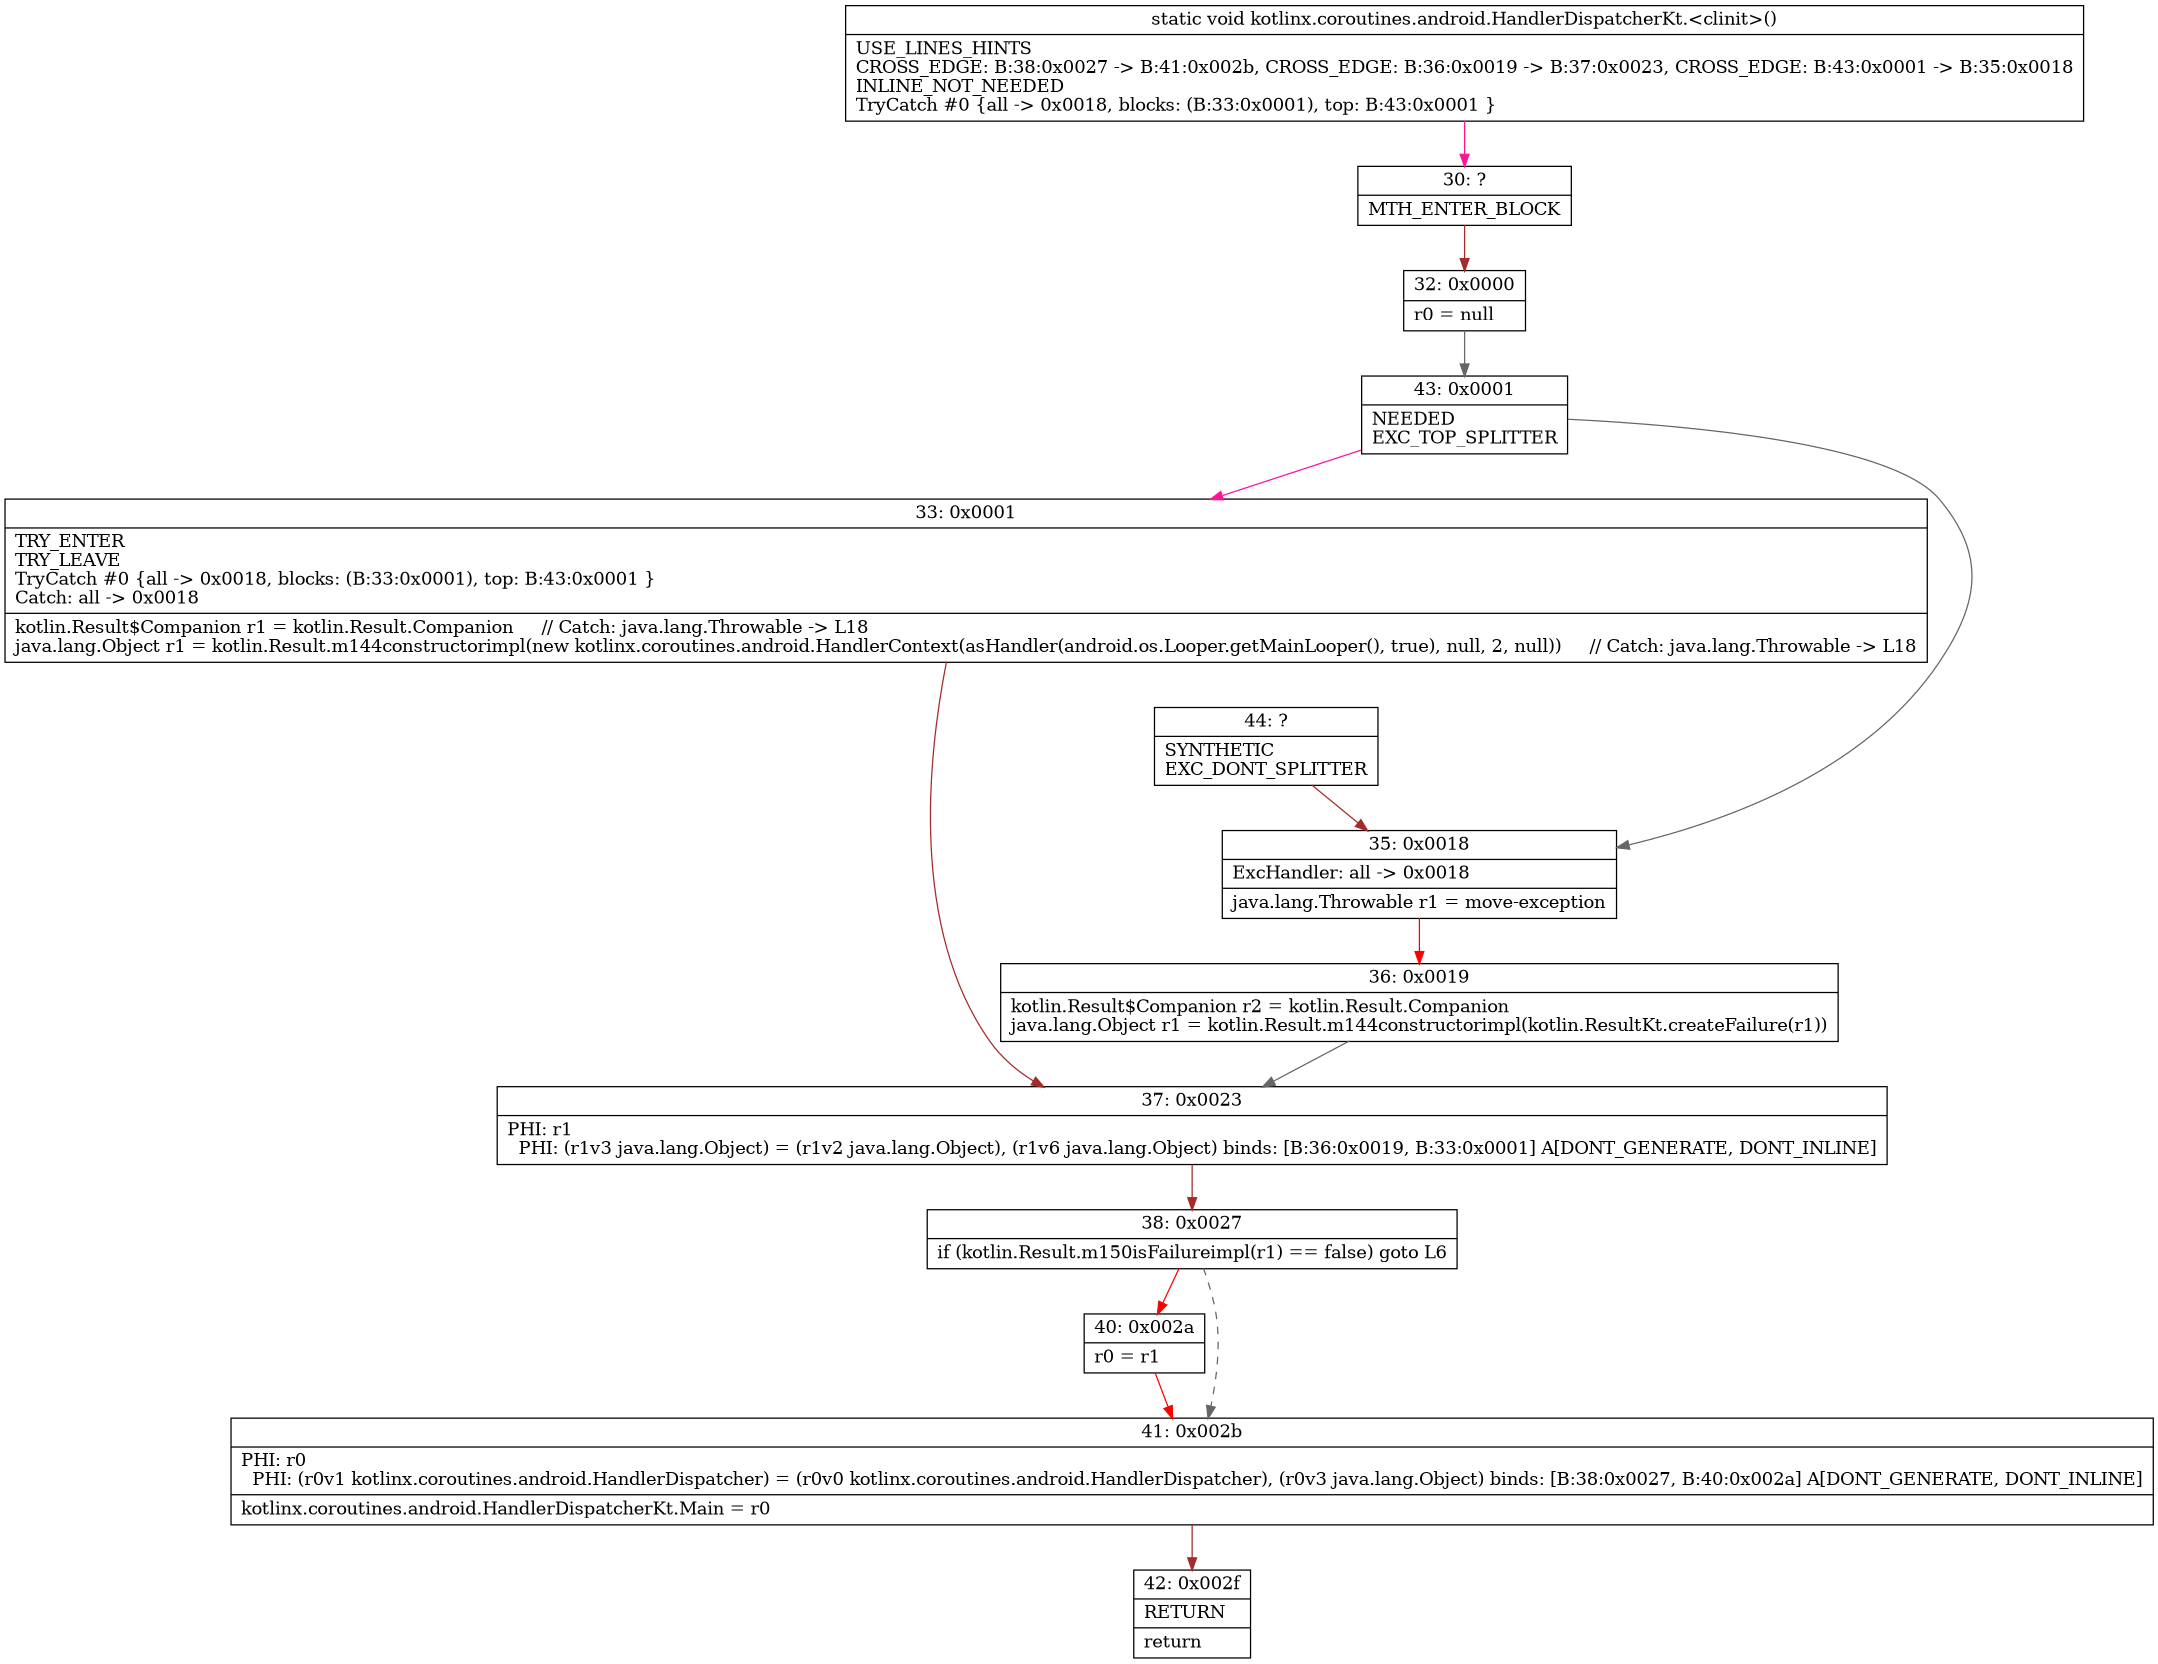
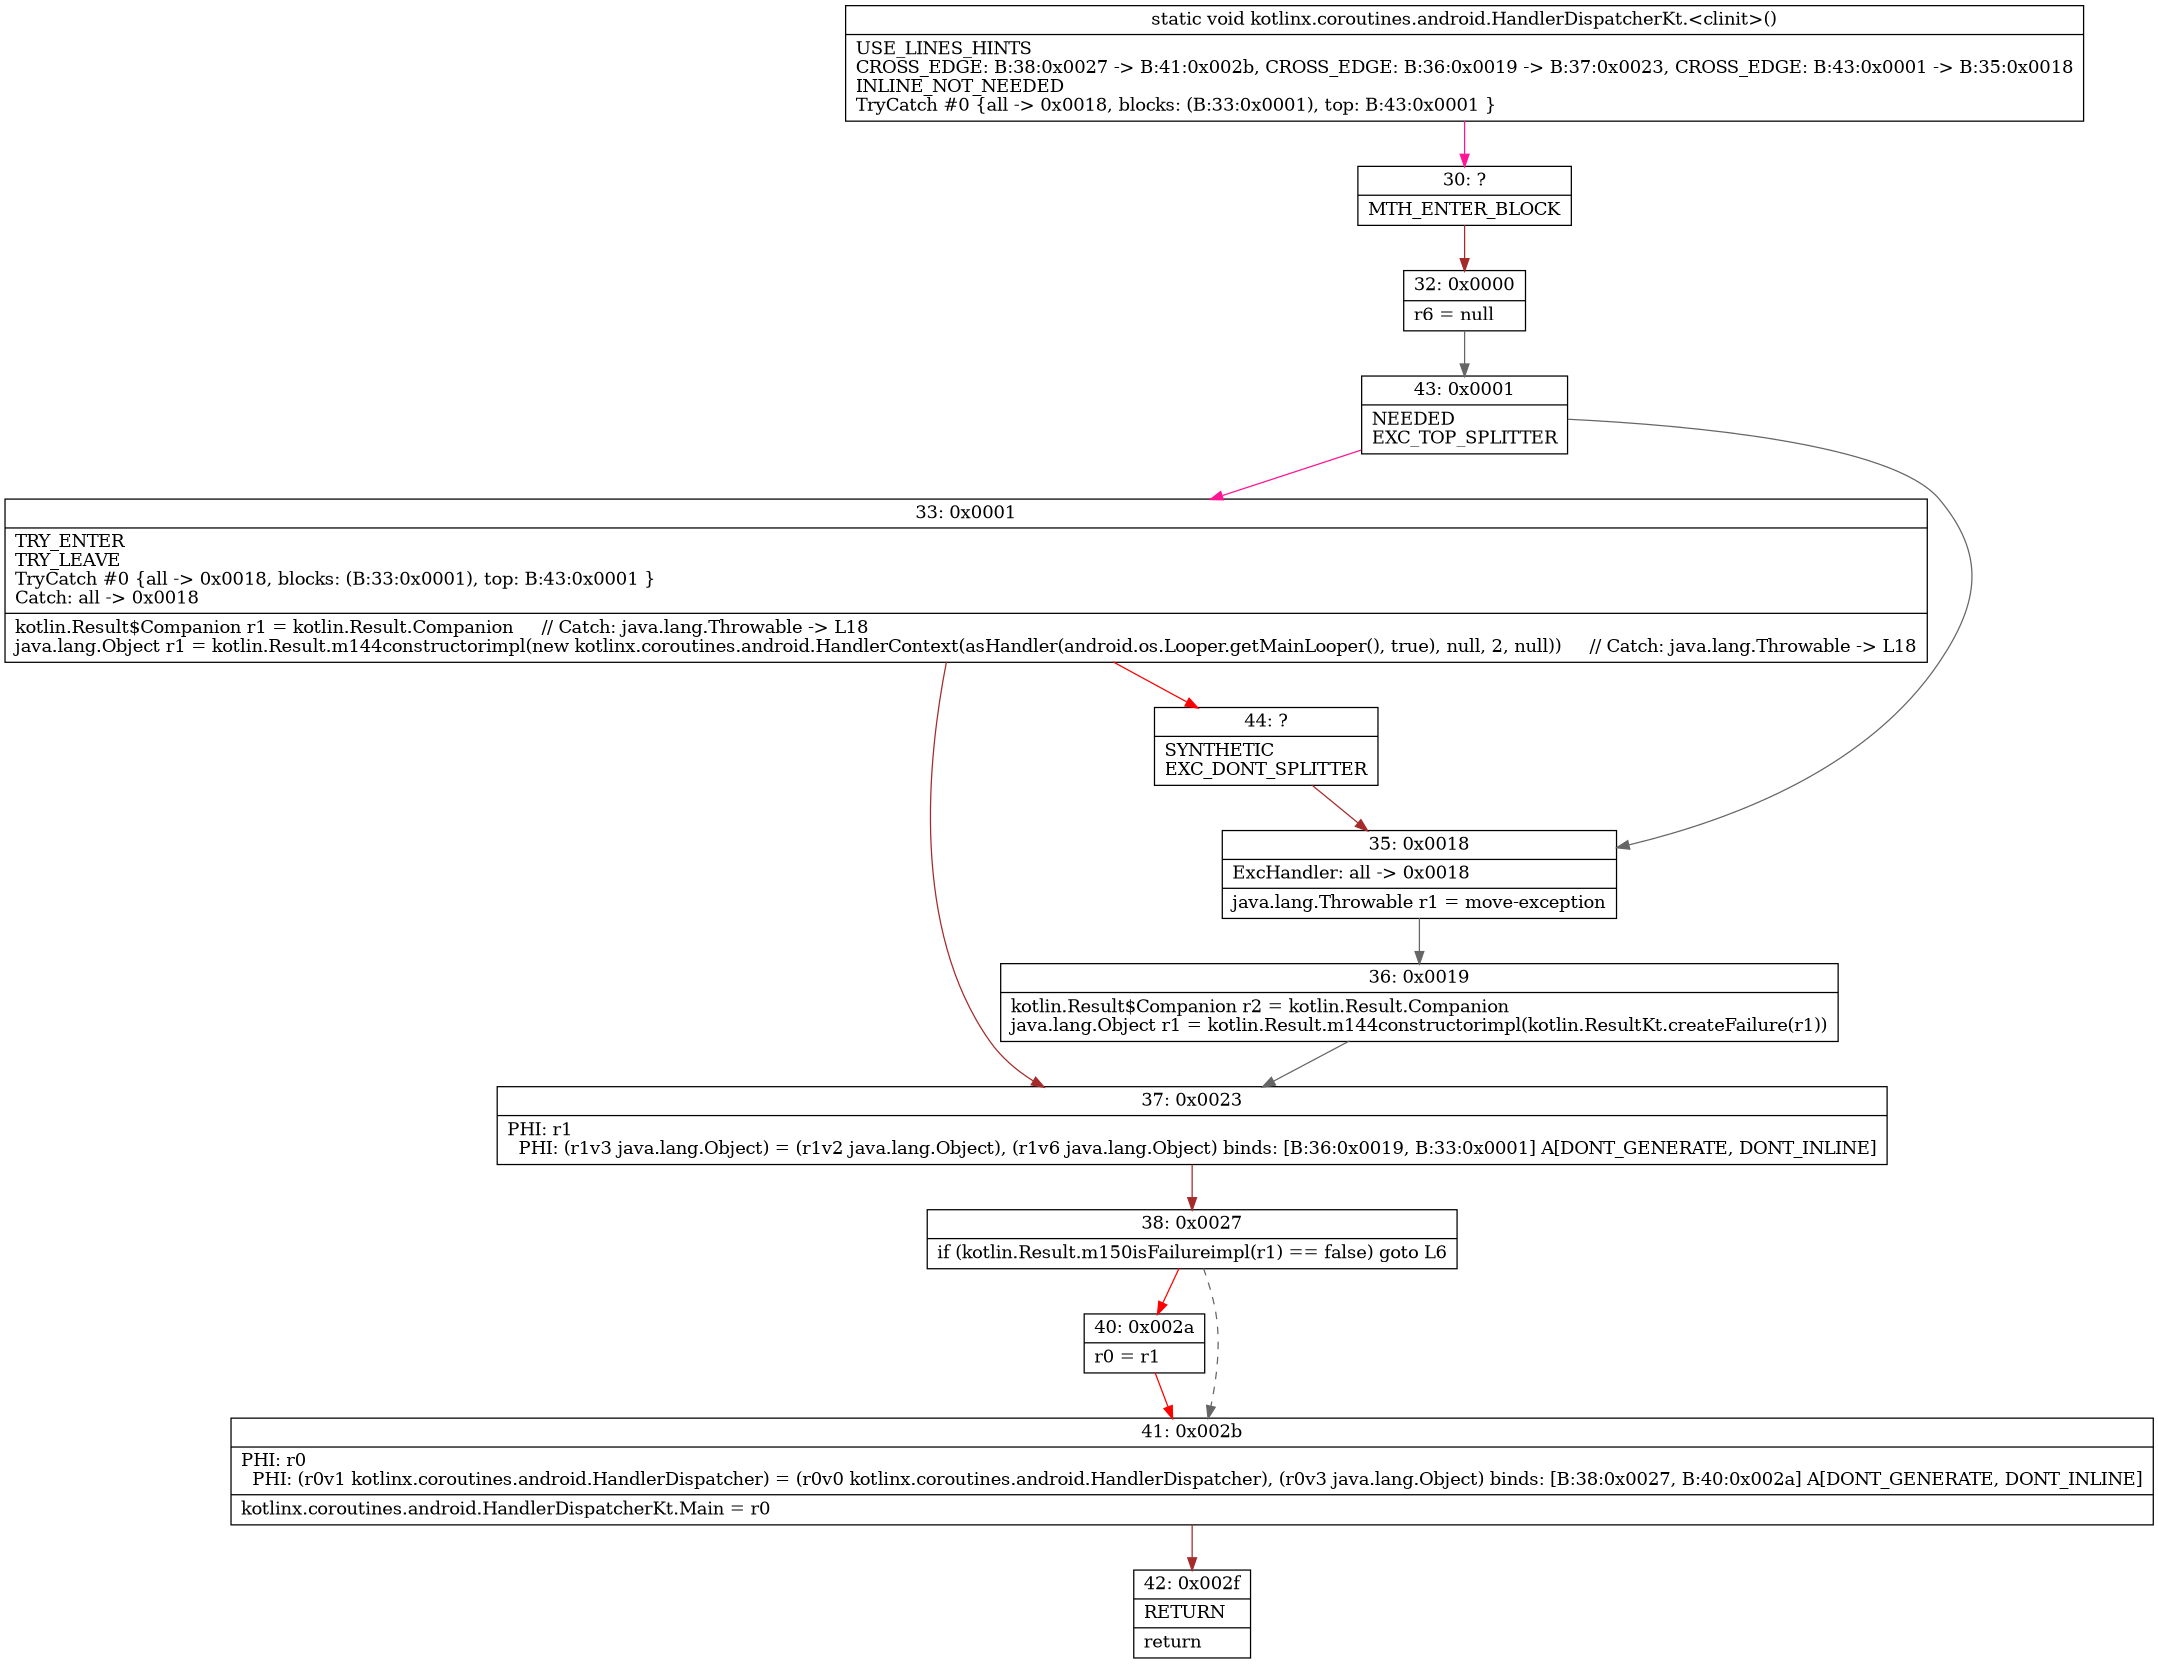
(1454, 315) -> (1454, 315)
none -> (1150, 682)
(1419, 935) -> (1419, 935)
